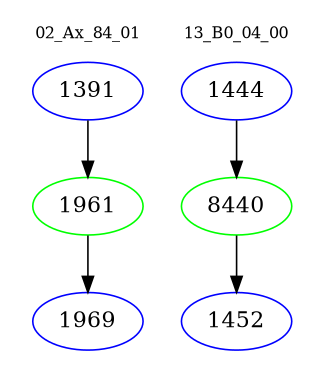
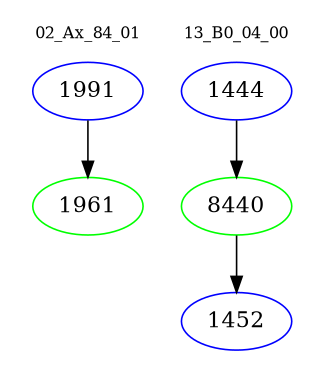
(88, 91) -> (88, 91)
(88, 321) -> none
